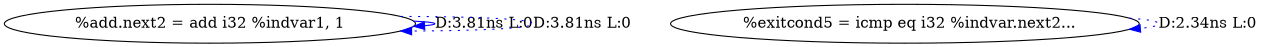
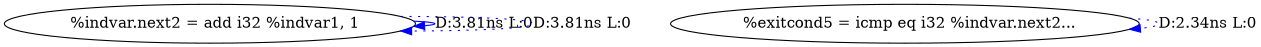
(210, 24) -> (210, 24)
